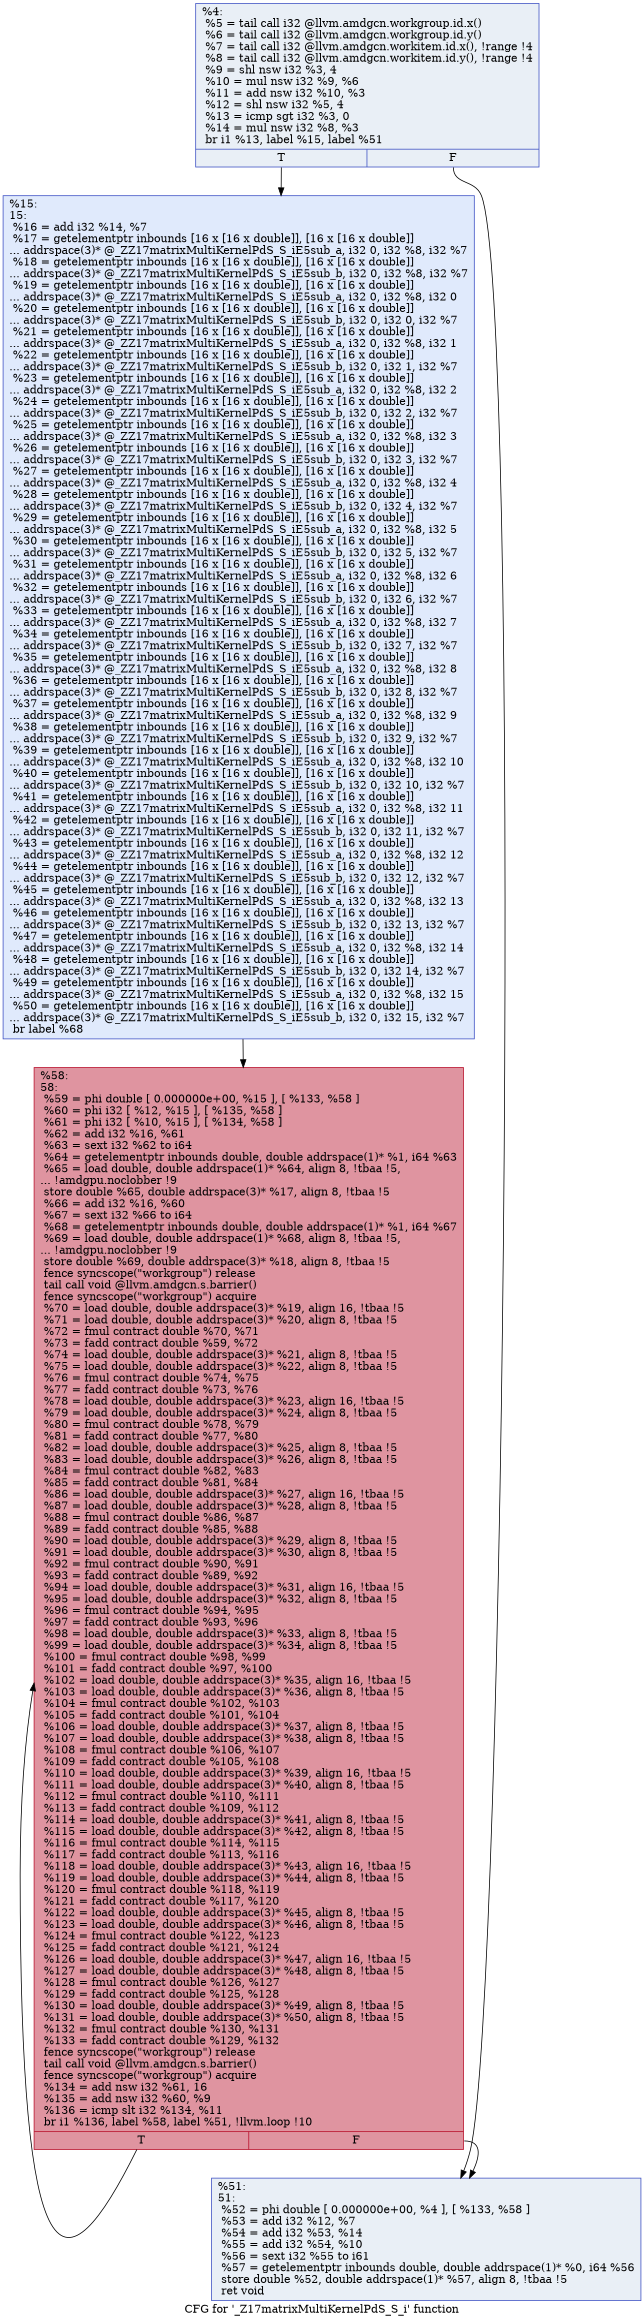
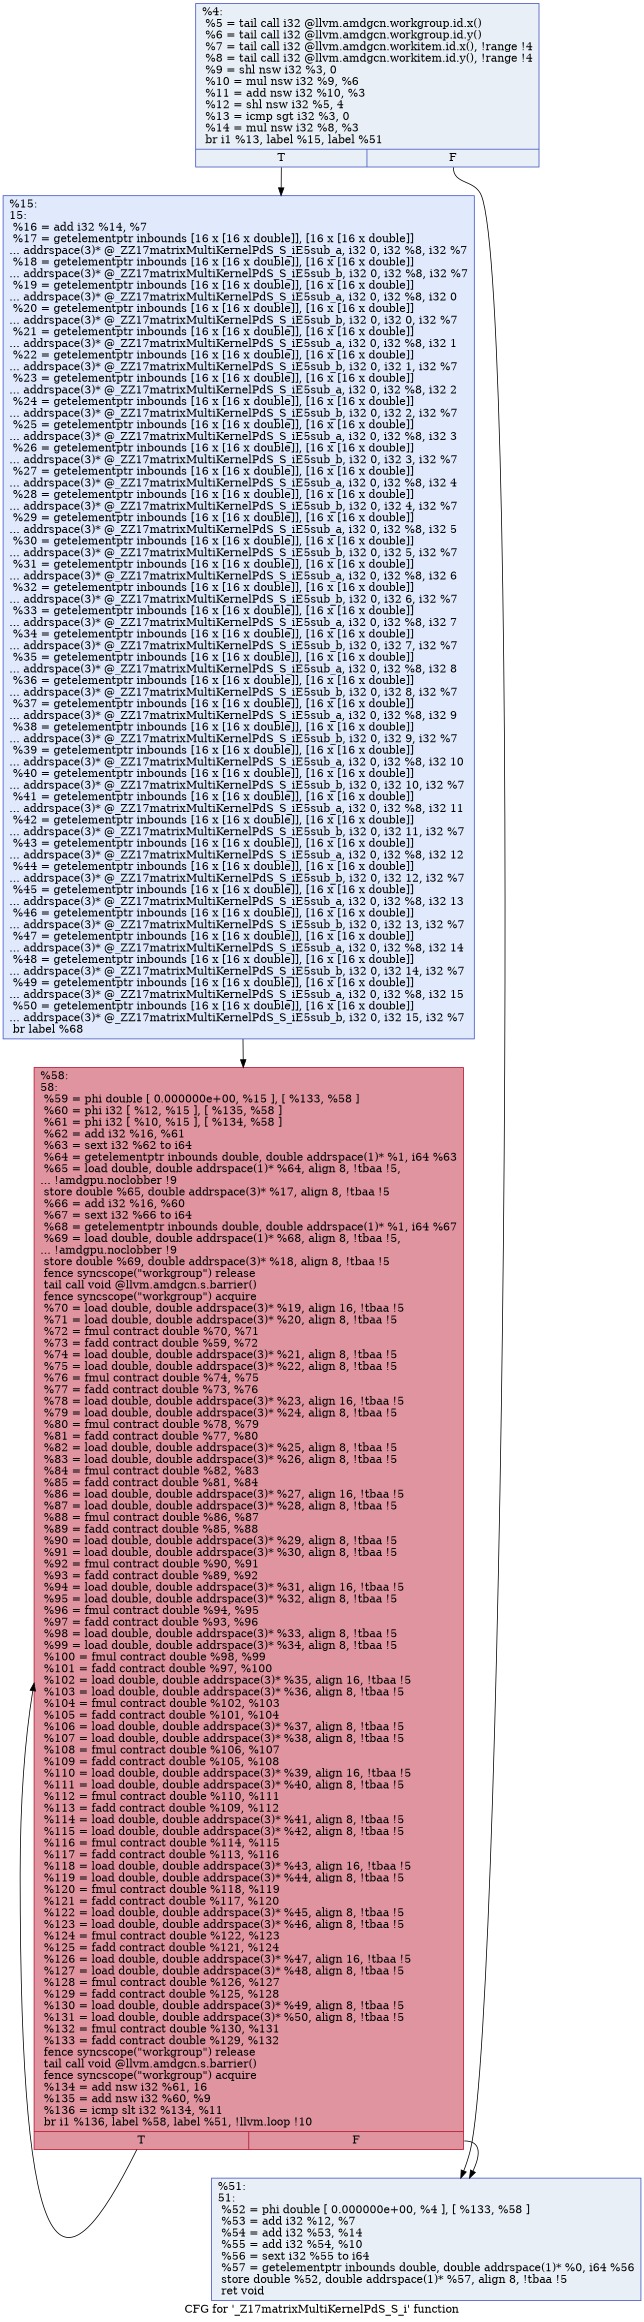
(270, 70) -> (270, 70)
(294, 2256) -> (294, 2256)
